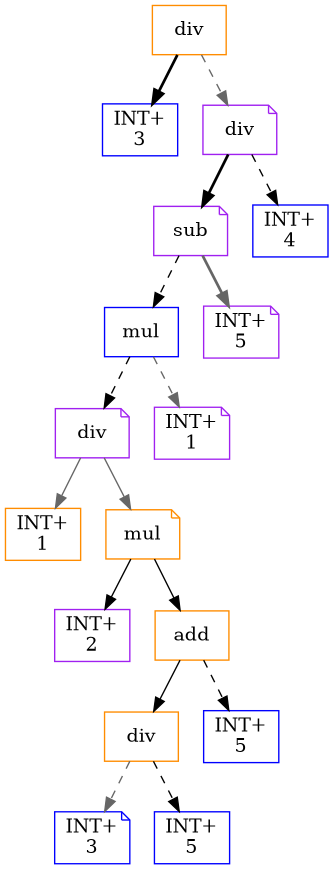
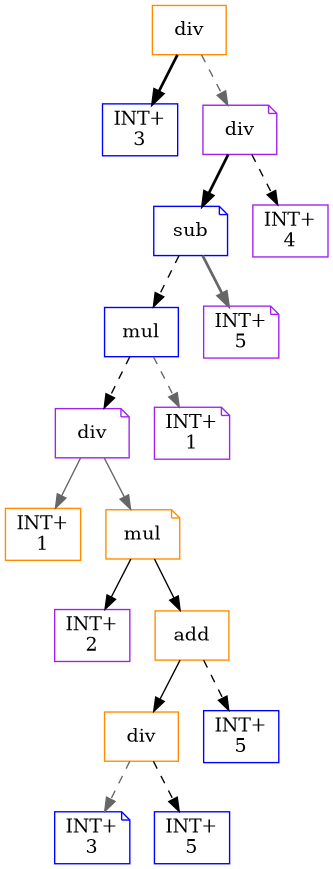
(191, 231) -> (191, 231)
(290, 231) -> (290, 231)
